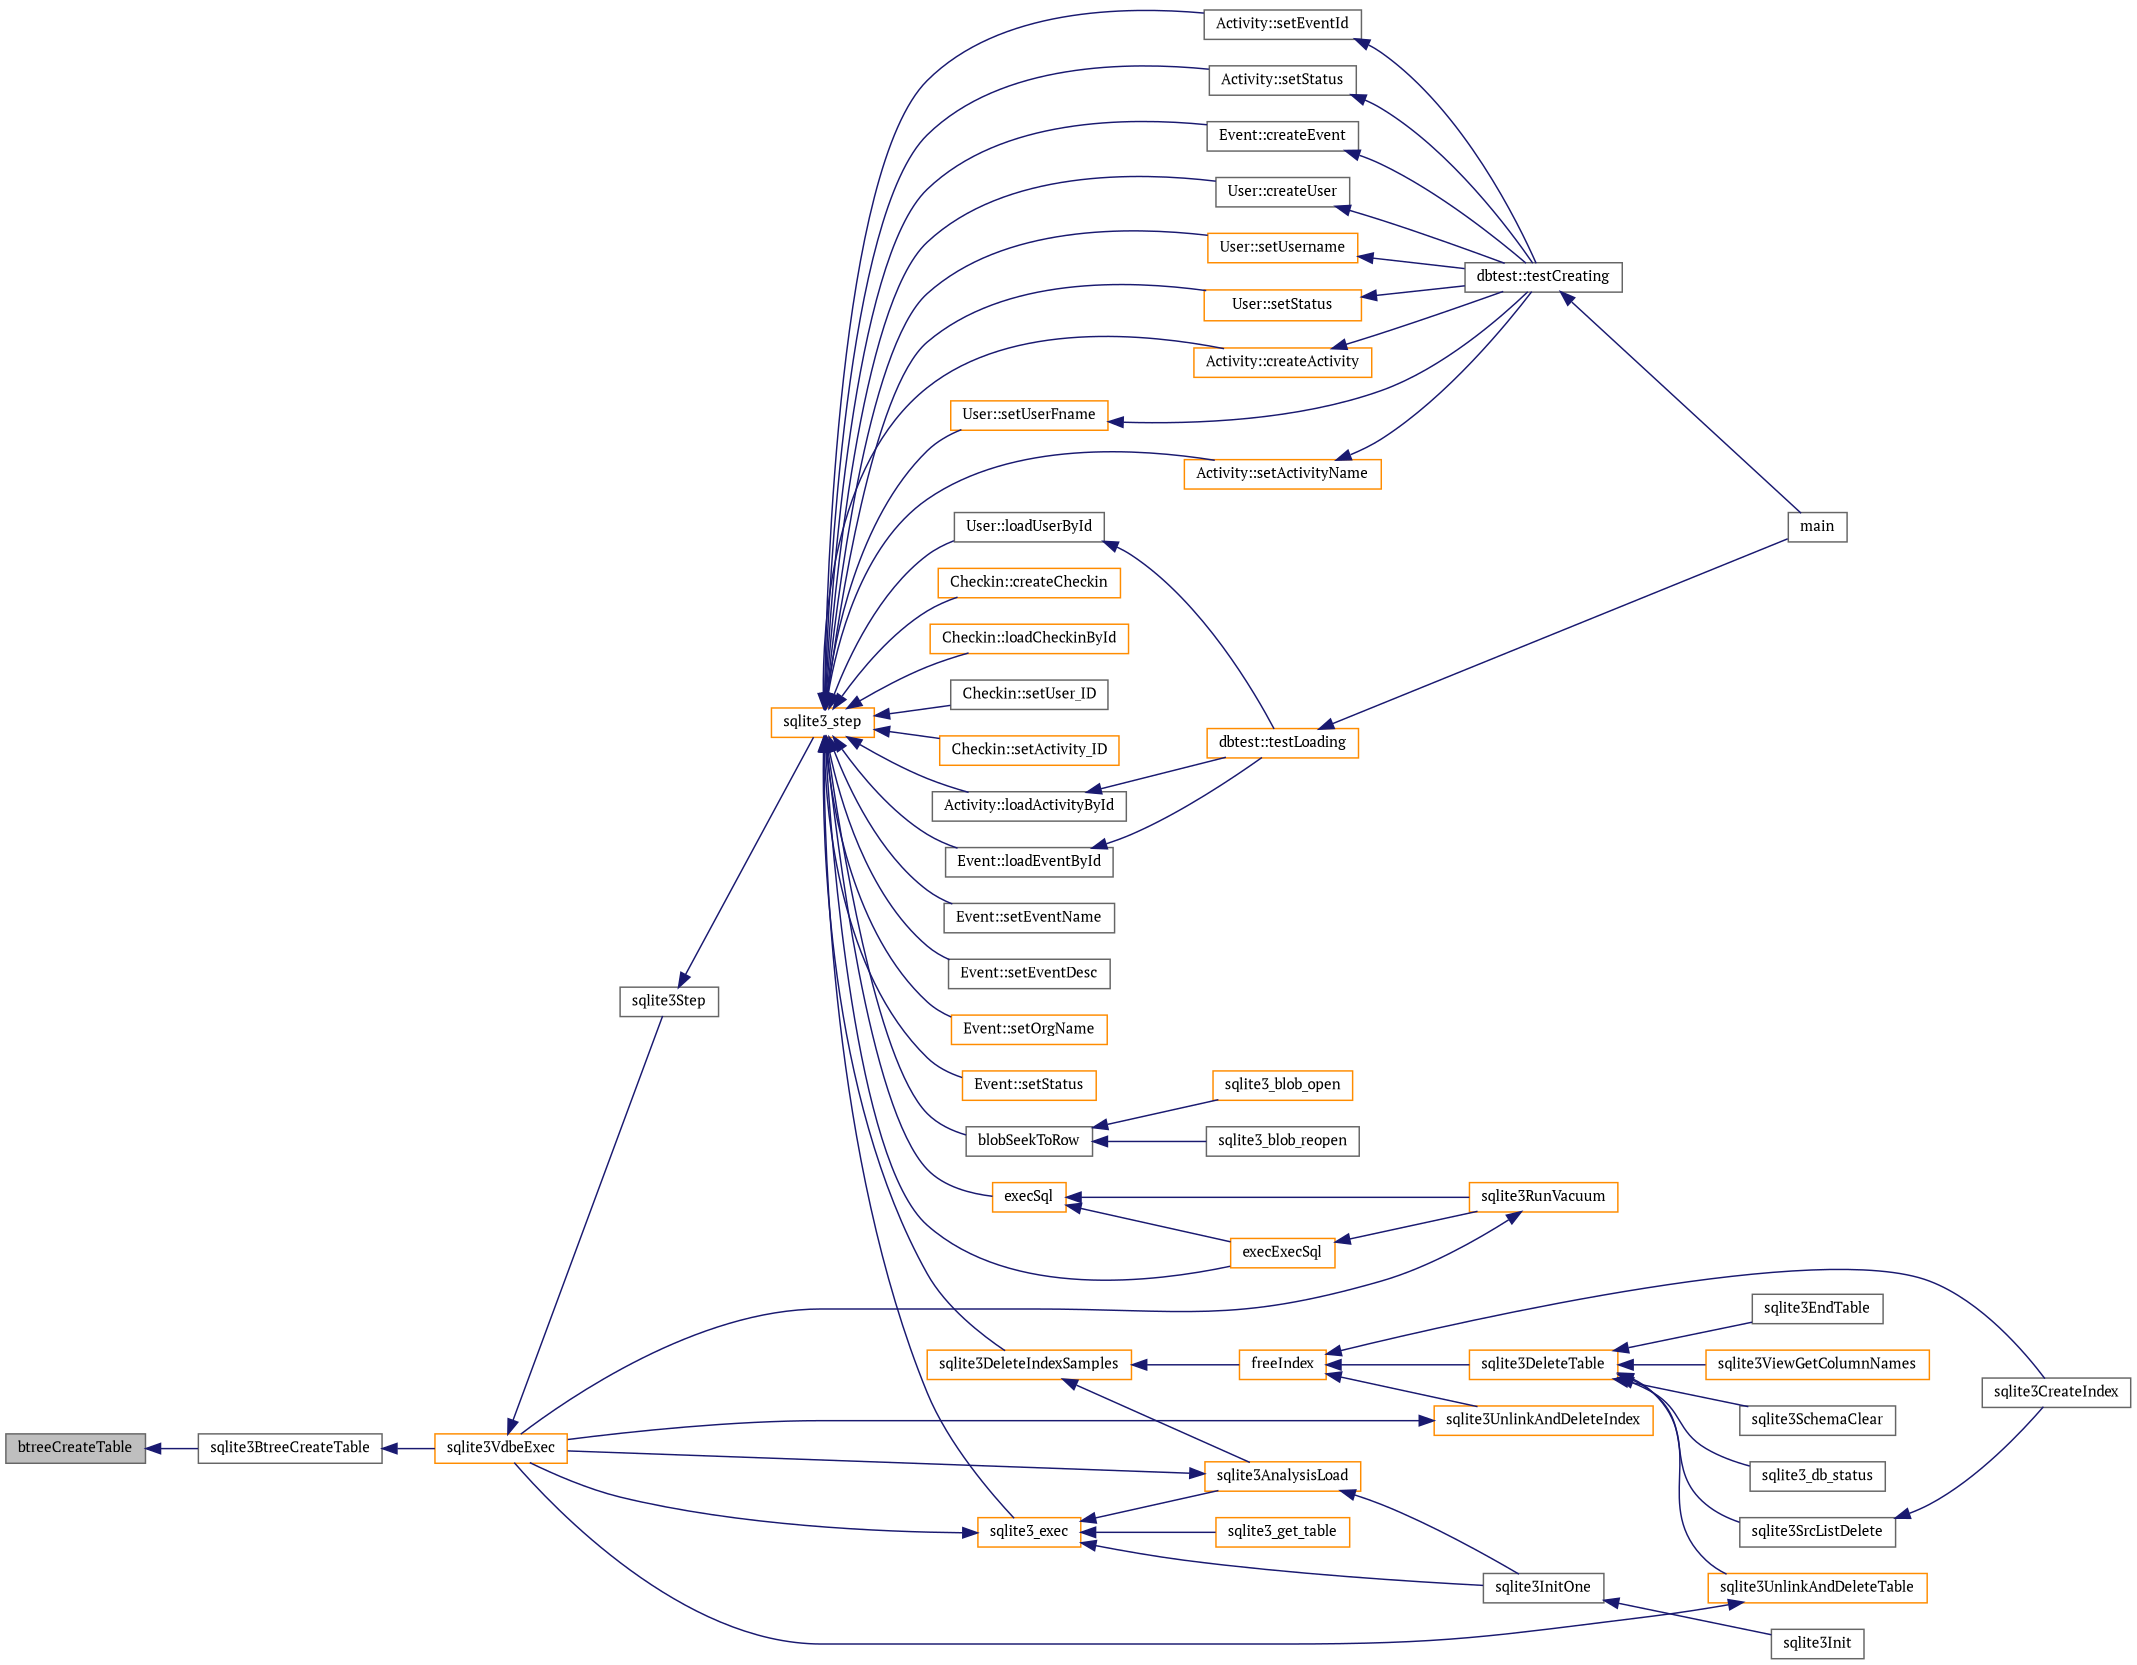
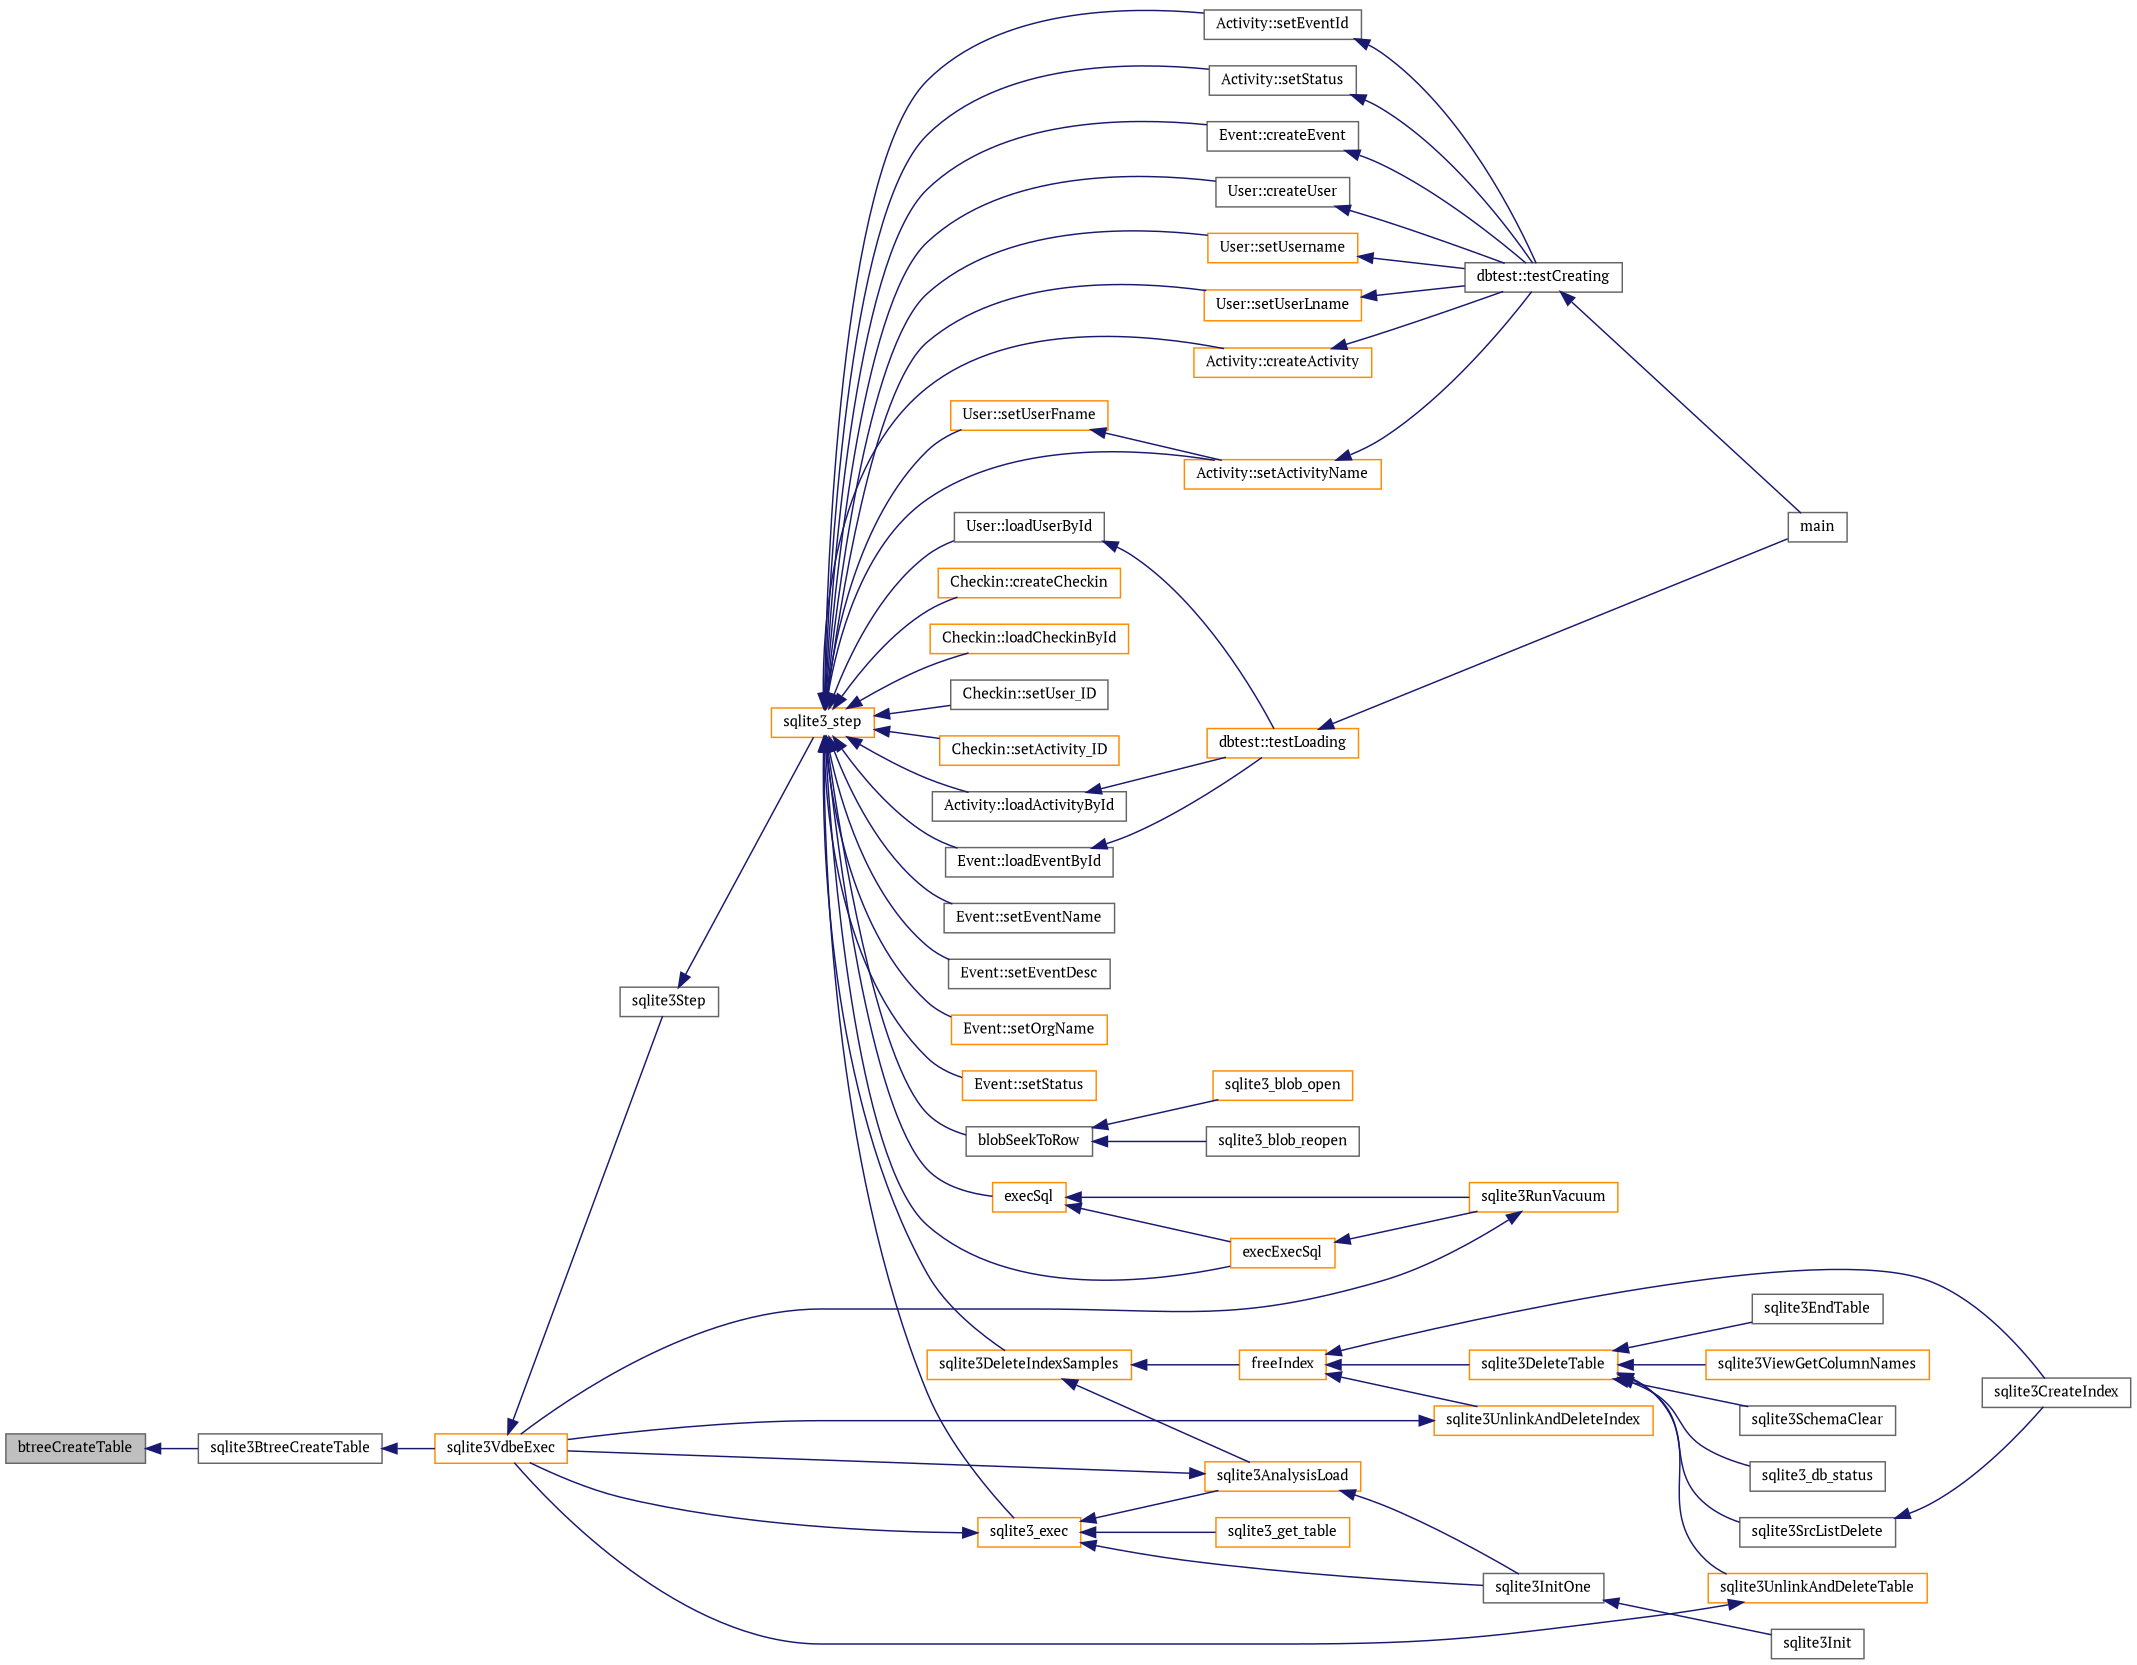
(1283, 305) -> (1283, 305)
(1341, 402) -> (1152, 444)
